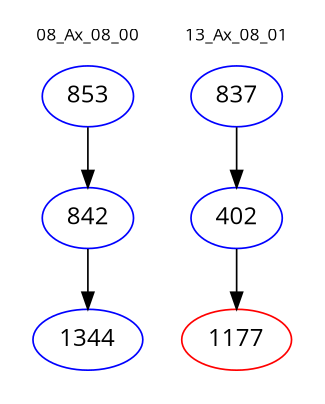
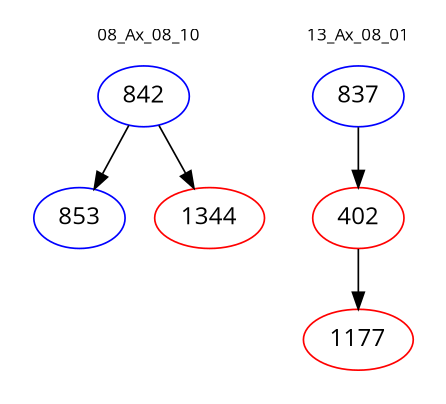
(88, 36) -> (149, 36)
(88, 149) -> (116, 150)
(237, 218) -> (358, 218)
(88, 340) -> (210, 218)
